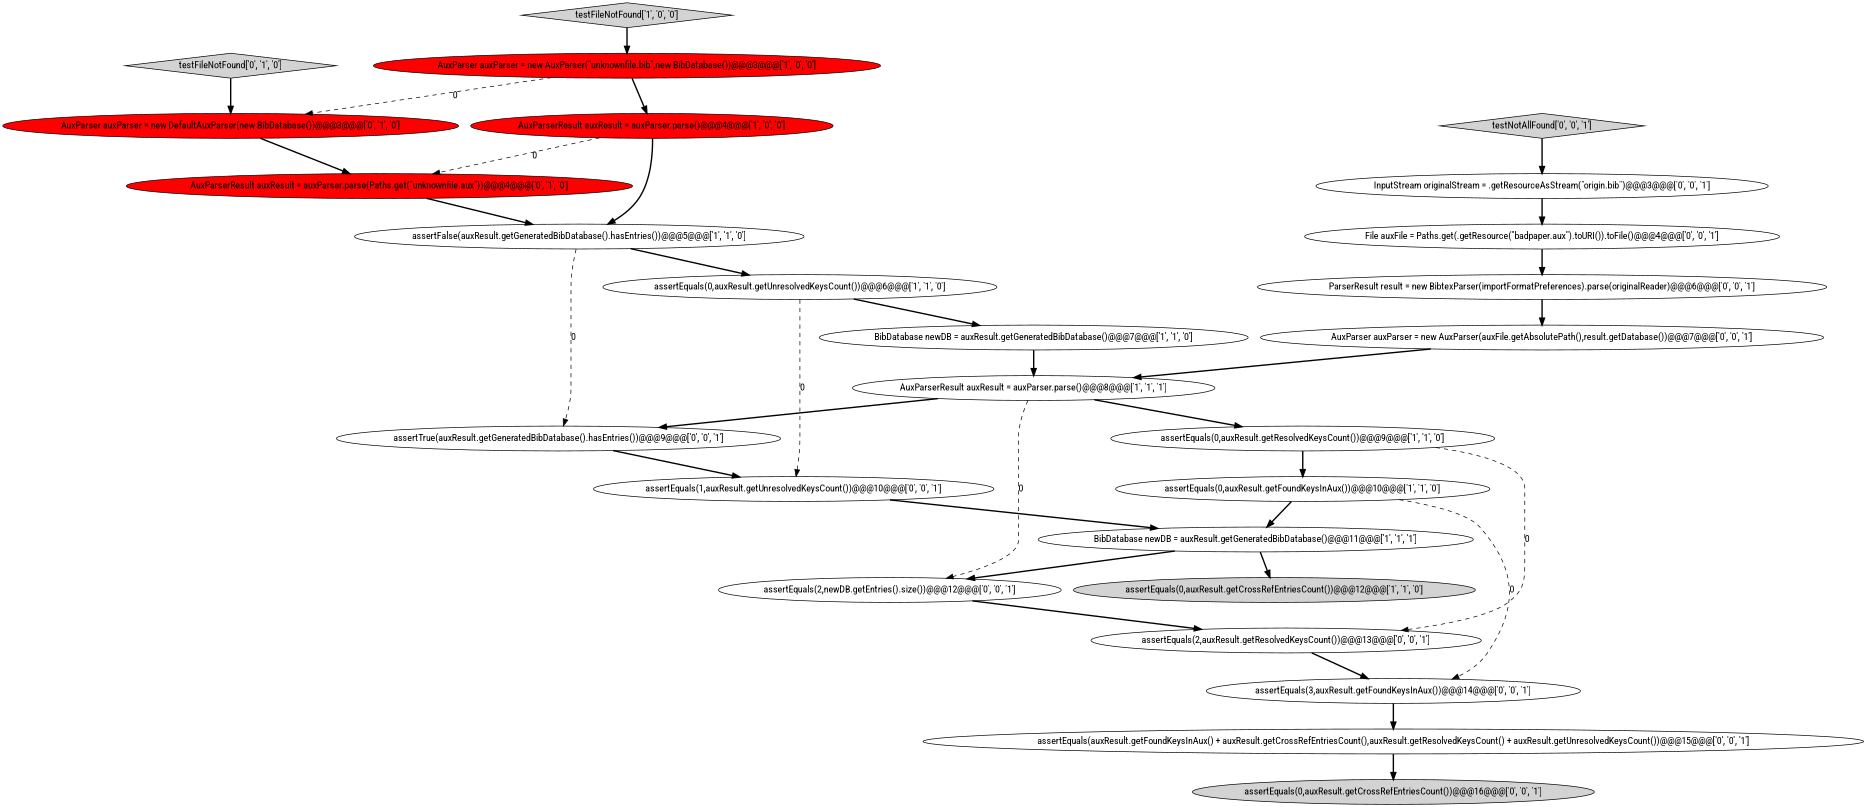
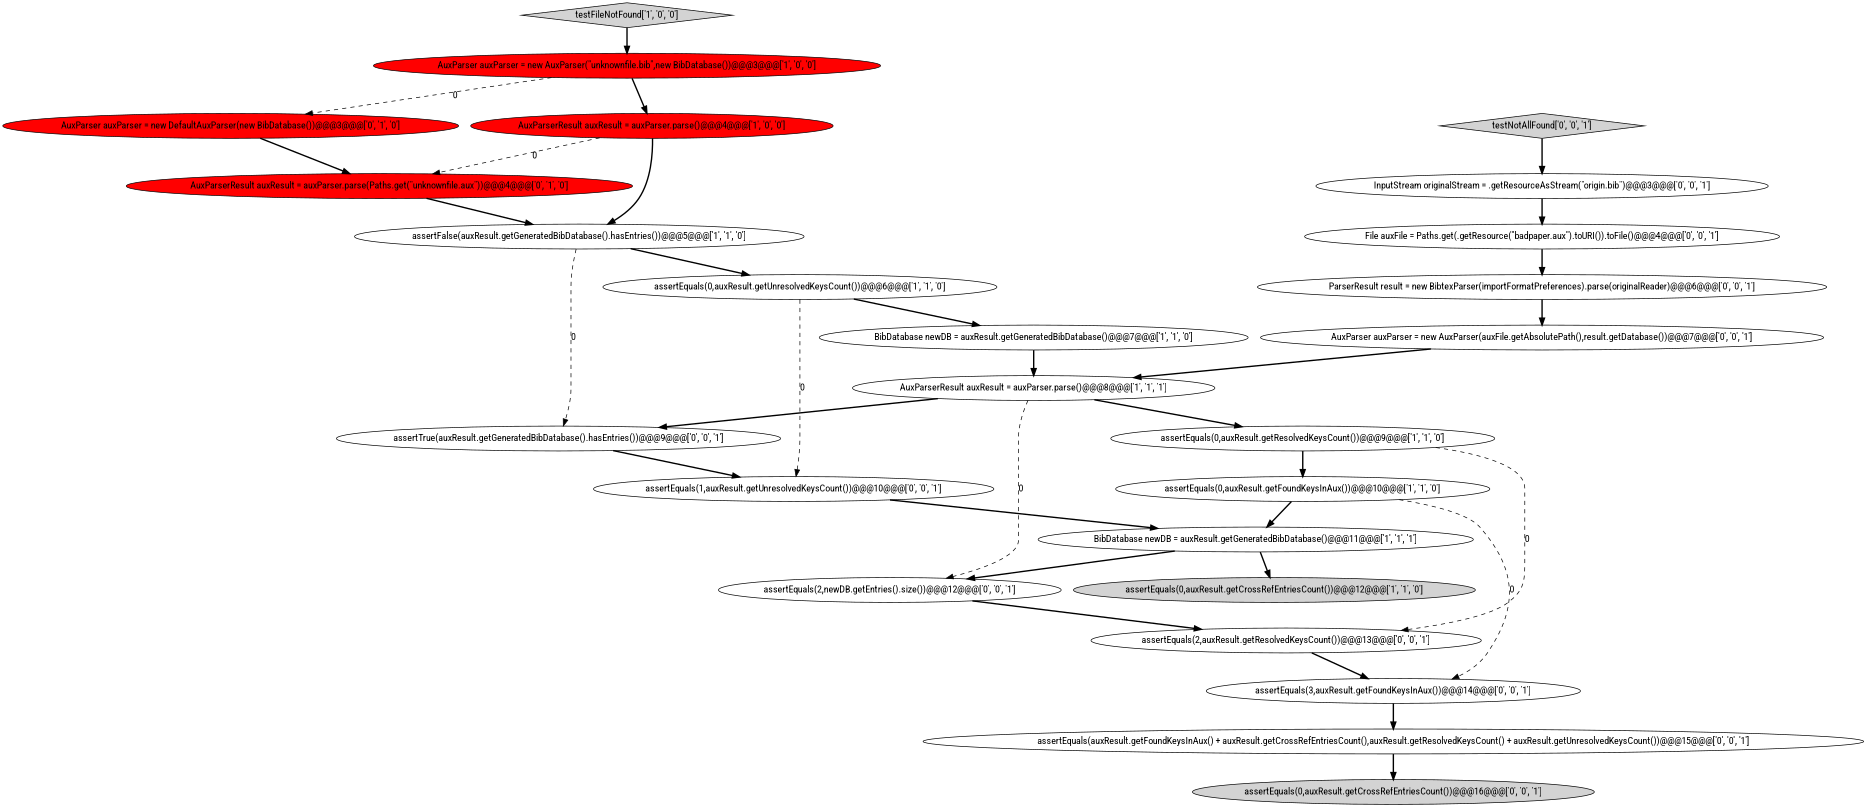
(231, 66) -> none
